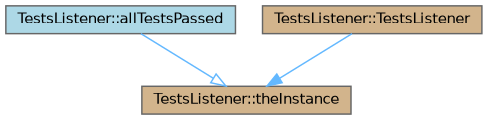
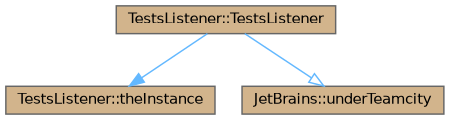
(121, 20) -> none
none -> (343, 100)
